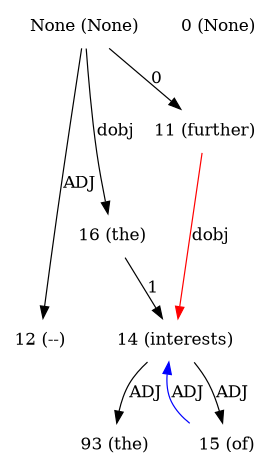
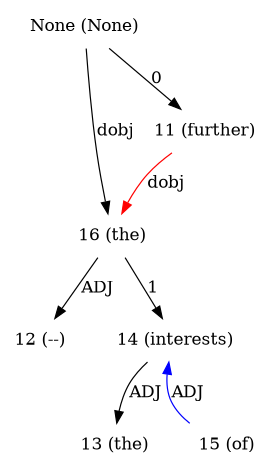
(218, 26) -> none
(62, 177) -> (80, 283)
(191, 230) -> (147, 175)
(209, 385) -> none
(115, 445) -> (115, 445)
